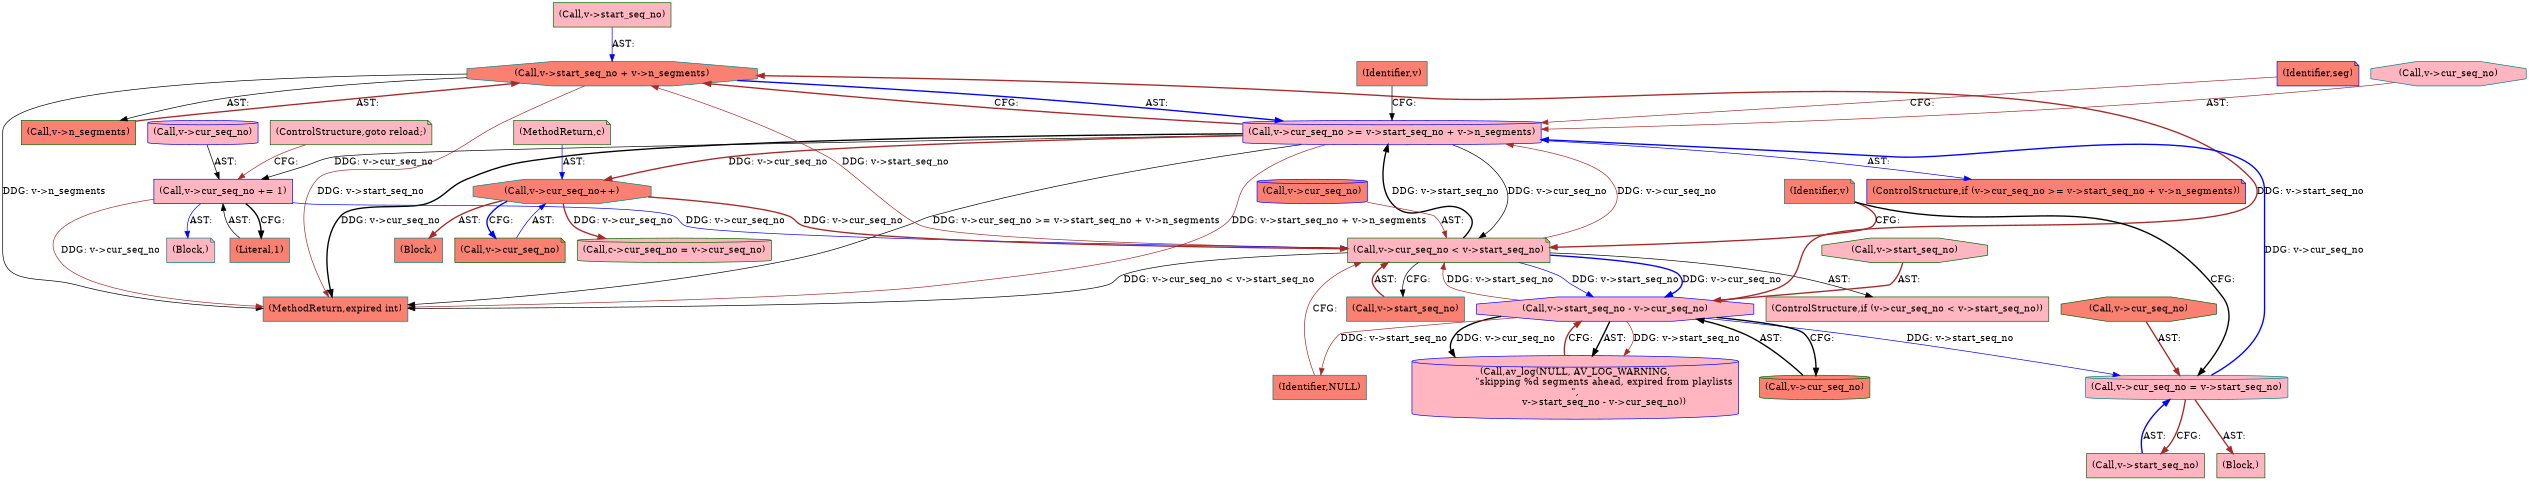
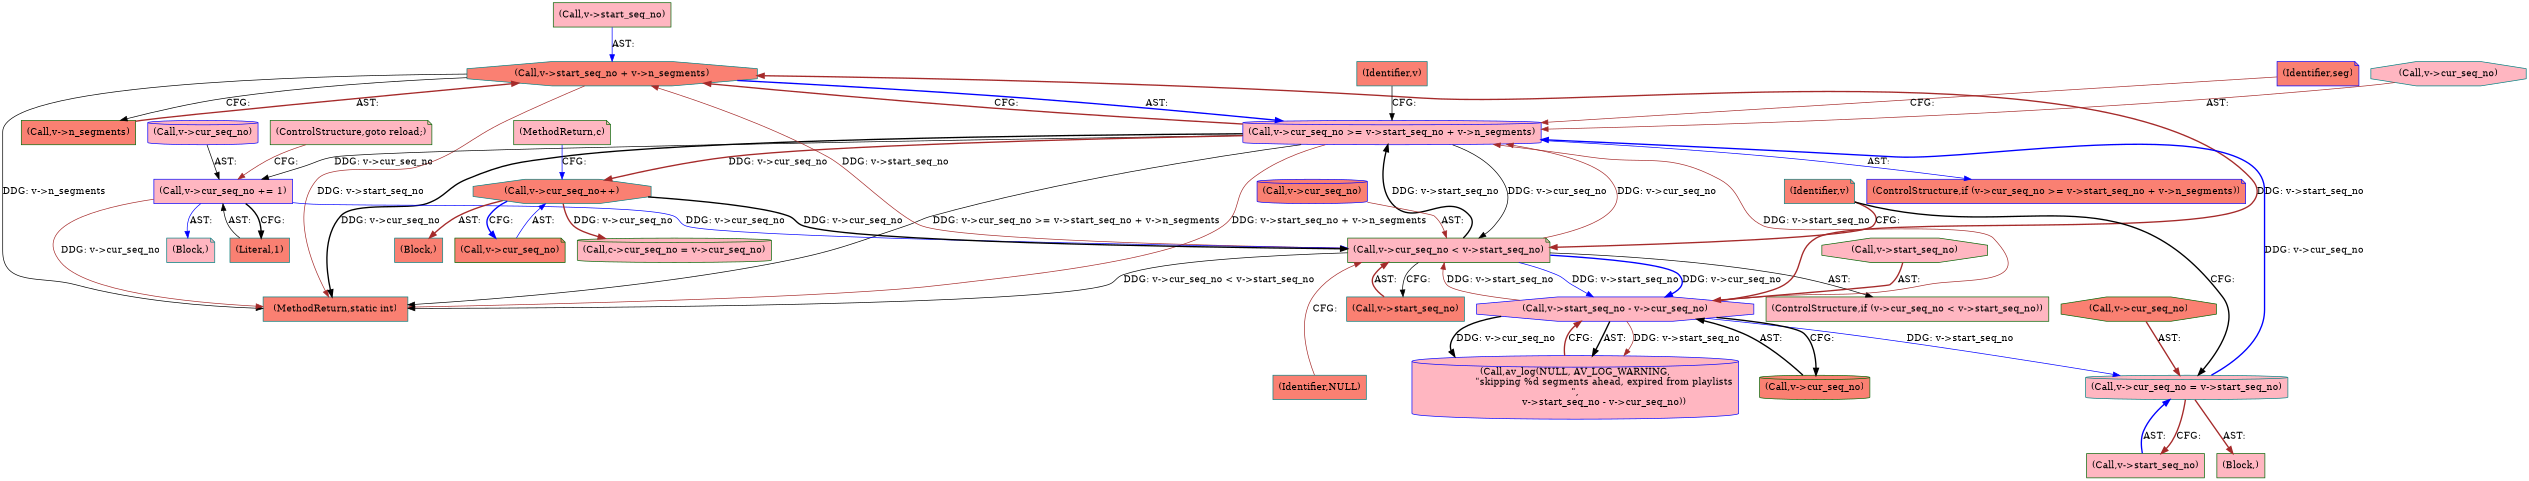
(240, 103) -> (240, 103)
(576, 162) -> (576, 162)
(835, 231) -> (835, 231)
(335, 309) -> (335, 309)
(1409, 327) -> (1964, 231)
